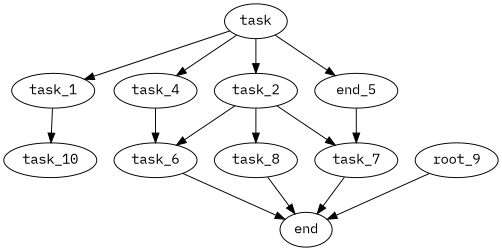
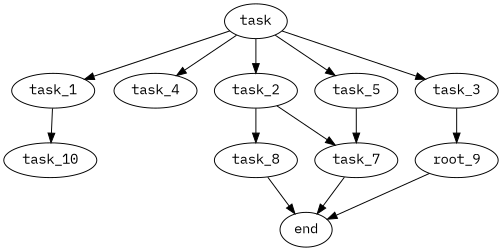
(356, 91) -> (356, 91)
none -> (457, 91)
(156, 160) -> none
